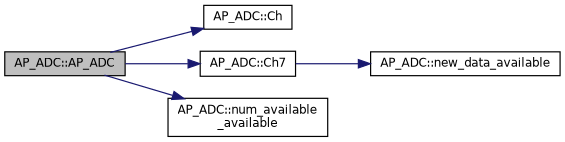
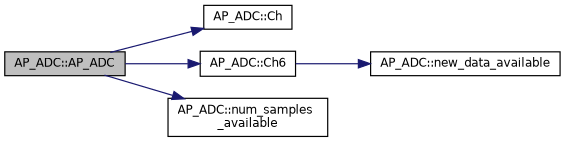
(248, 64) -> (248, 64)
(248, 117) -> (248, 117)
